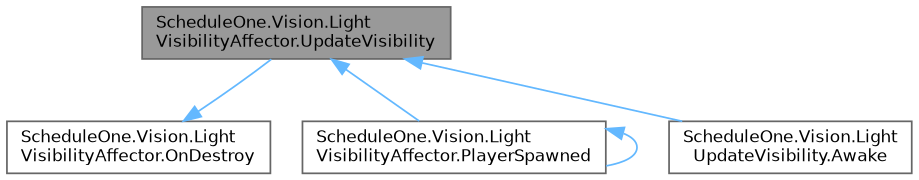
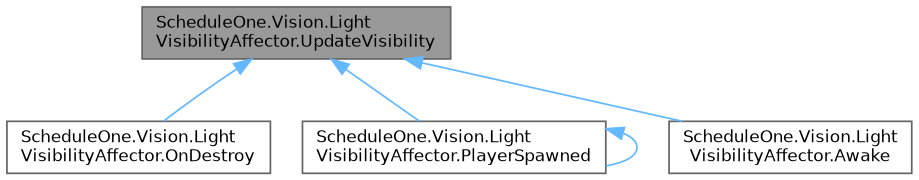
(235, 86) -> (200, 94)
(790, 147) -> (790, 147)
